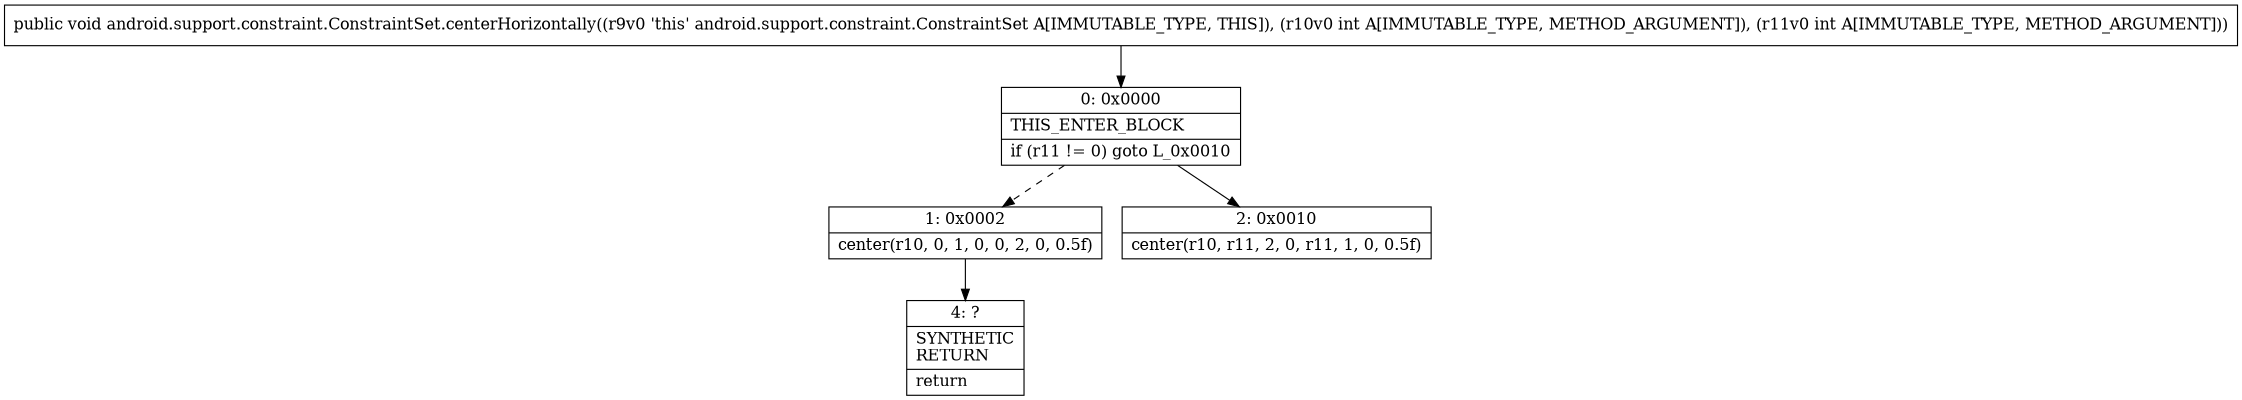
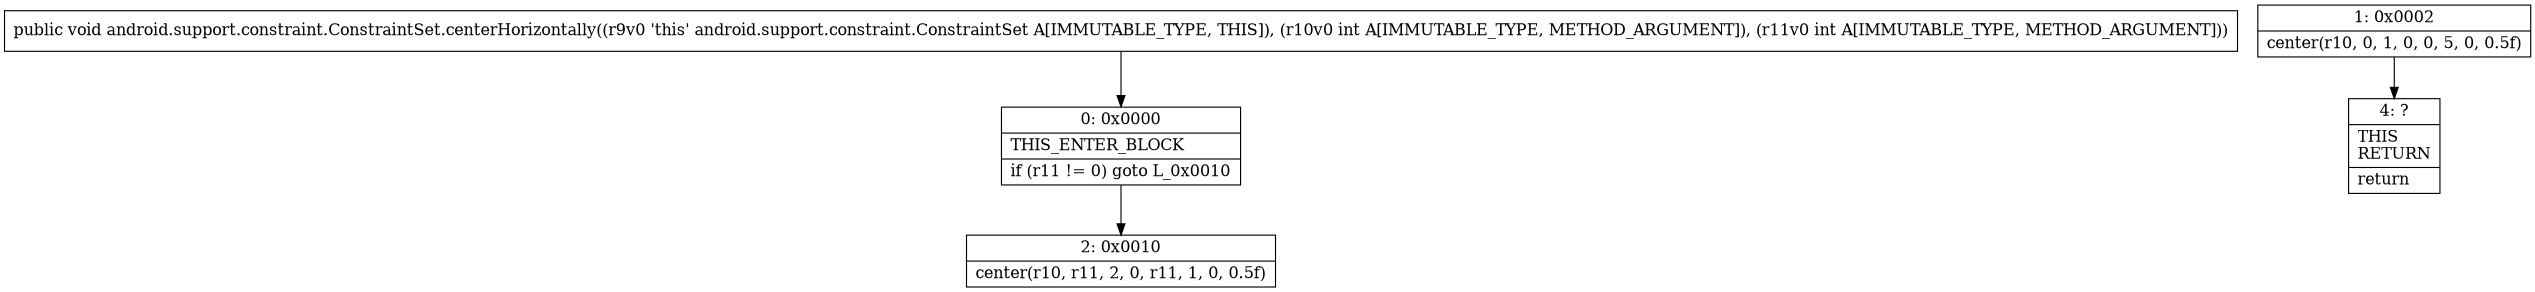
(1038, 183) -> none
(965, 245) -> (2394, 43)
(965, 339) -> (2378, 137)
